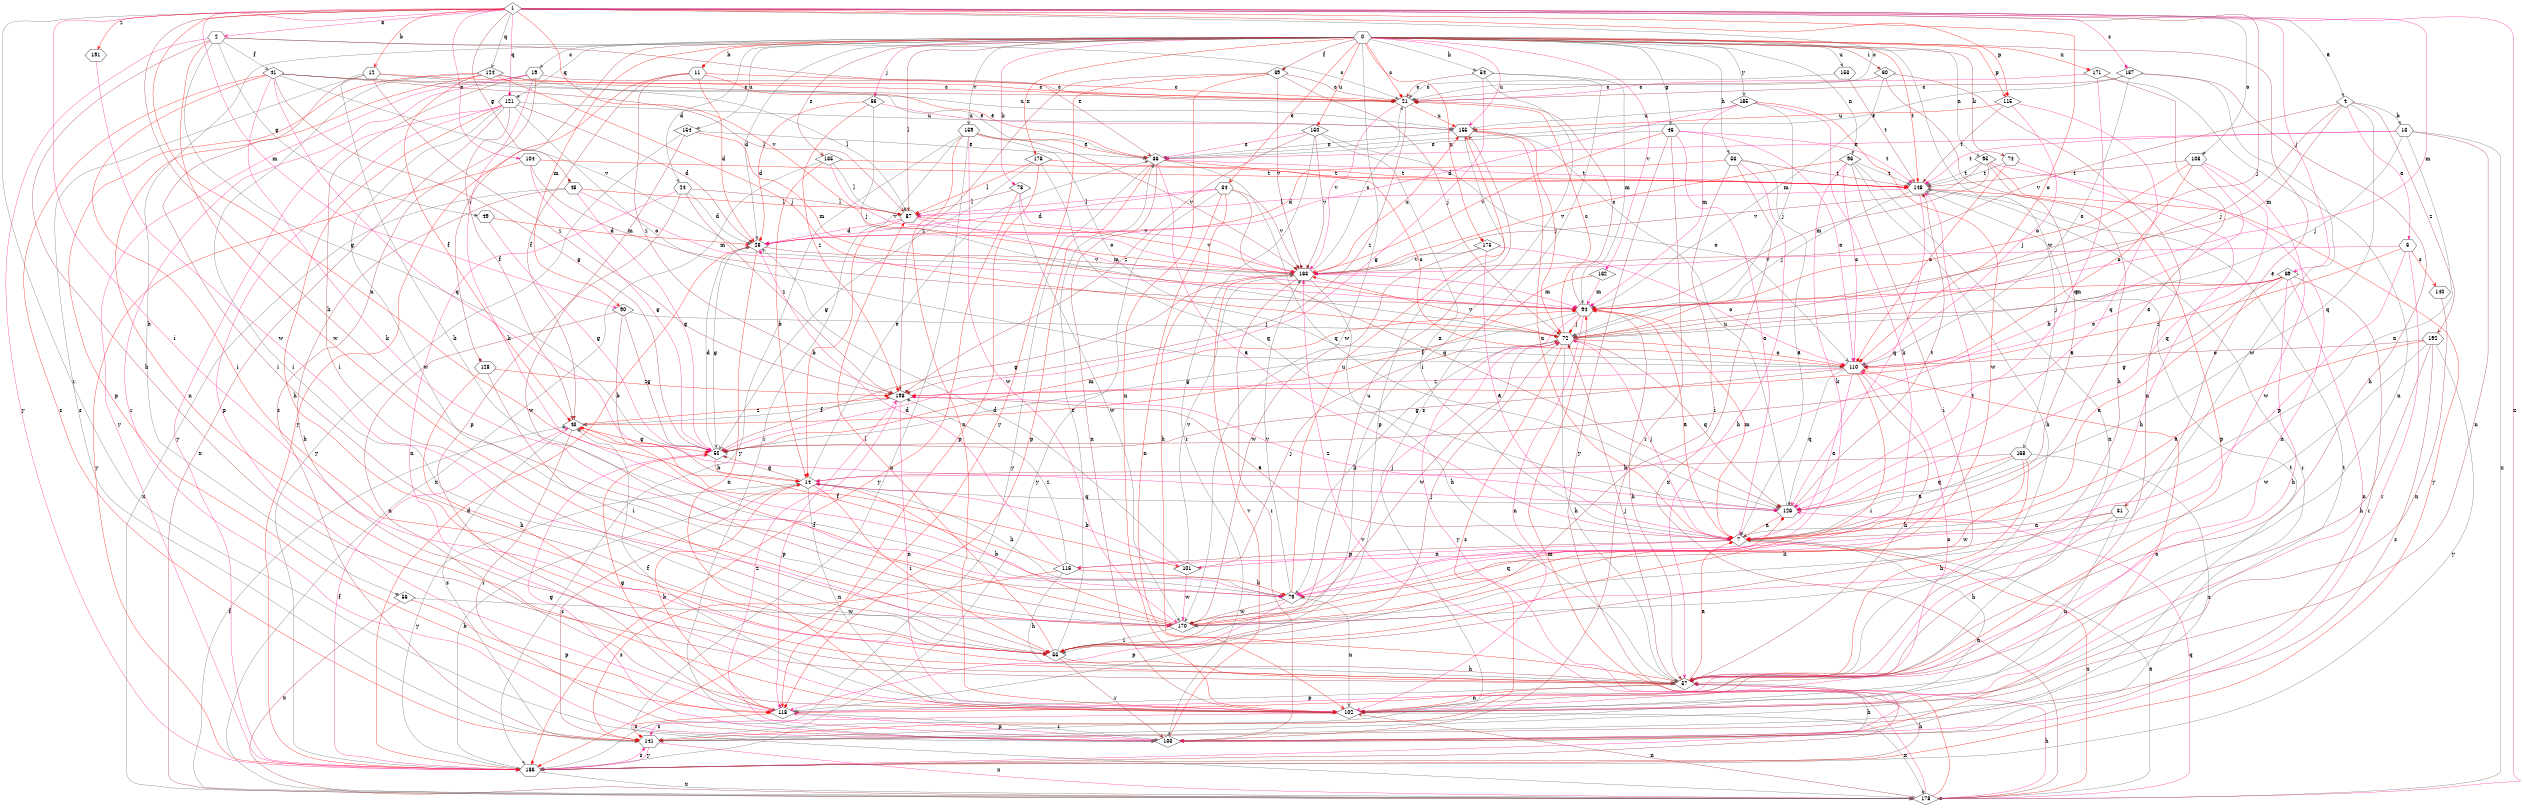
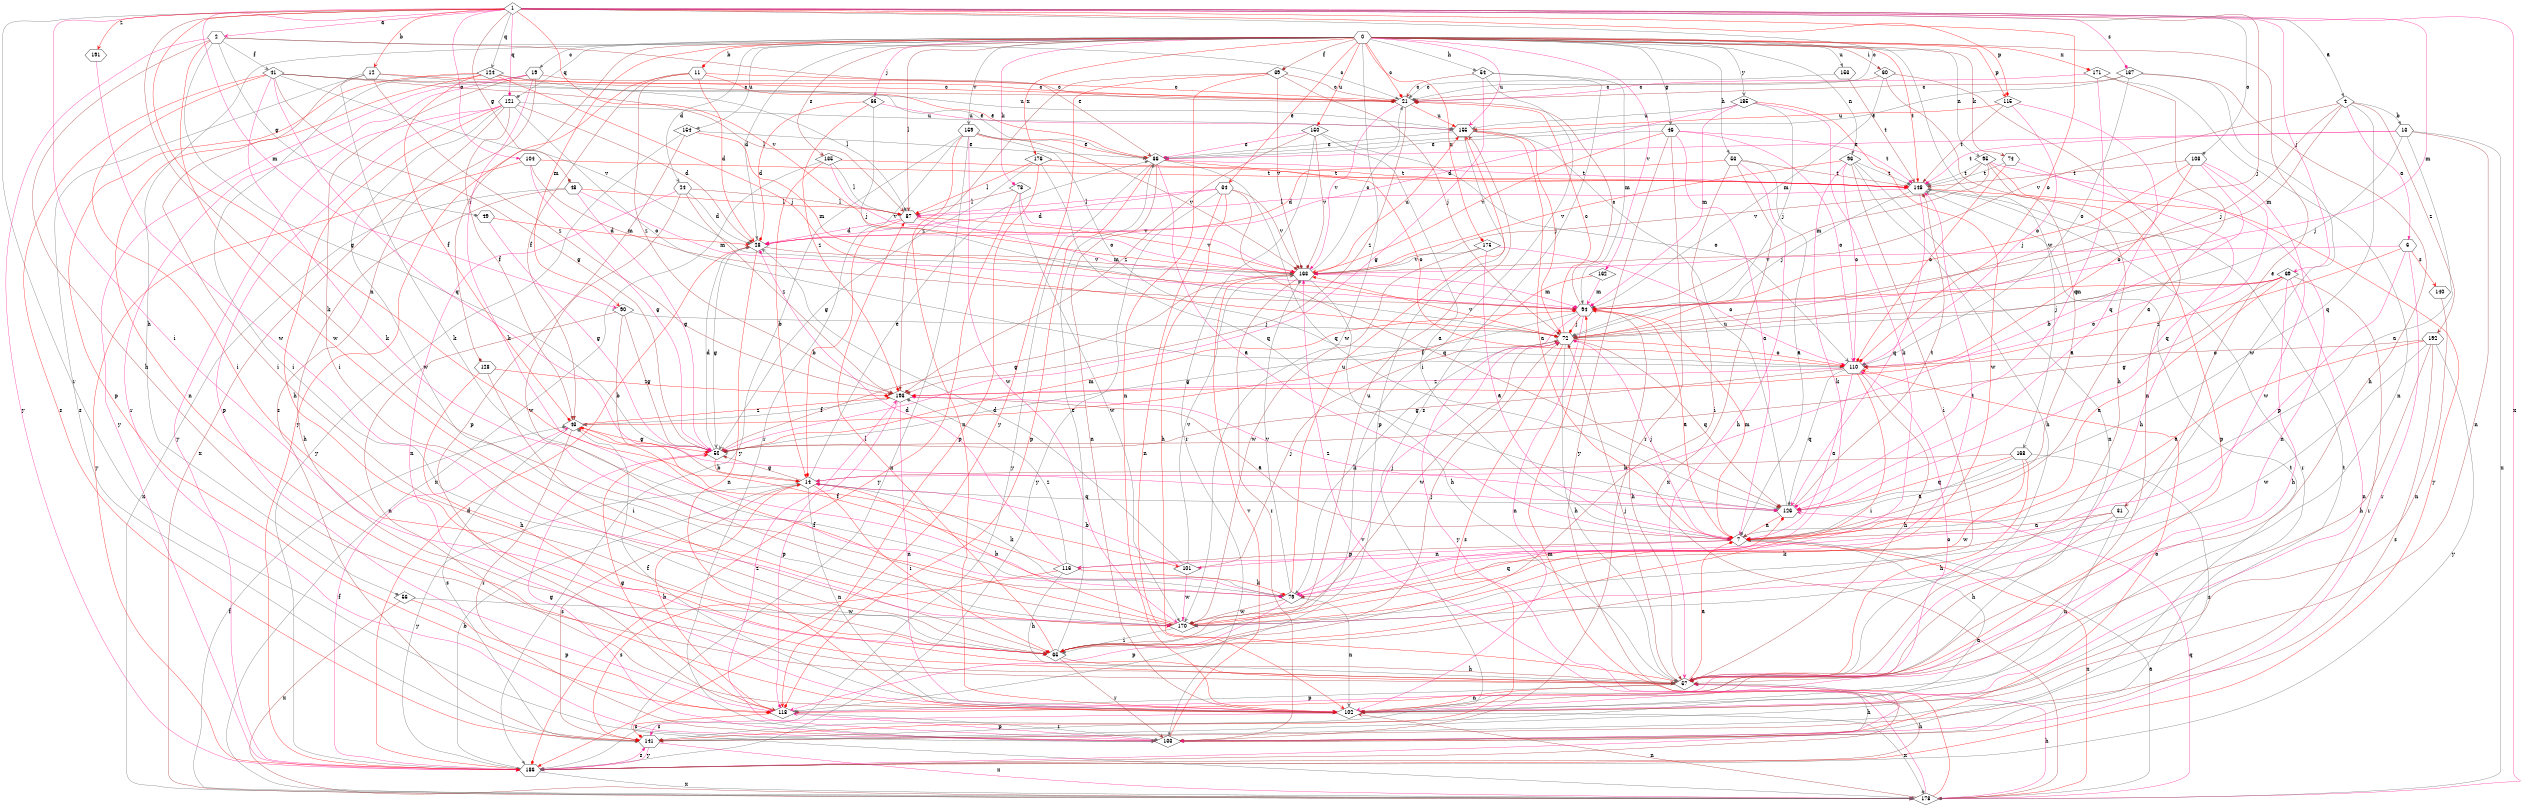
(1055, 655) -> (1055, 655)
